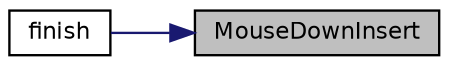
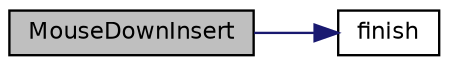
(140, 33) -> (284, 33)
